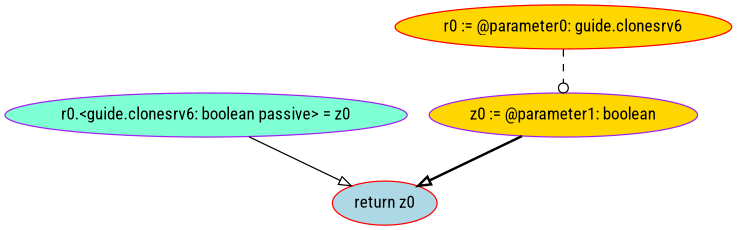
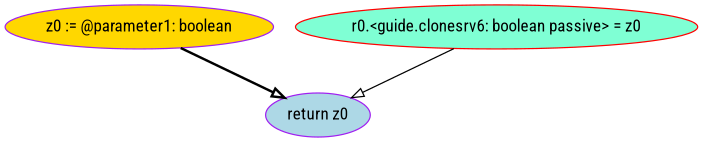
(563, 27) -> none
(206, 115) -> (497, 27)
(385, 203) -> (318, 115)
